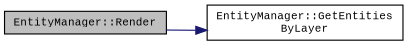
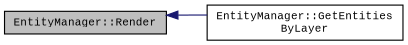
(181, 30) -> (193, 15)
